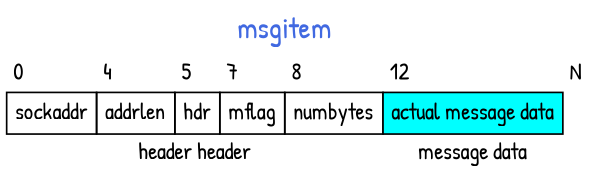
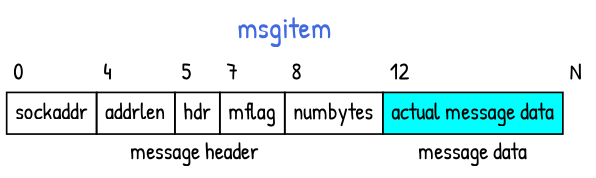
(195, 152) -> (195, 152)
